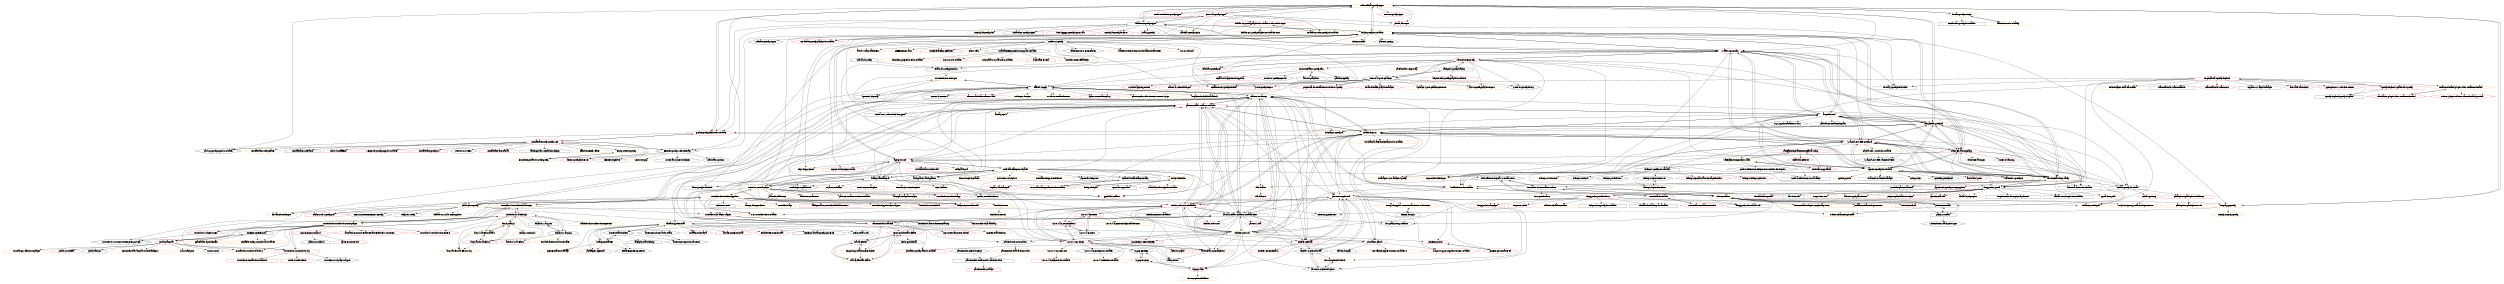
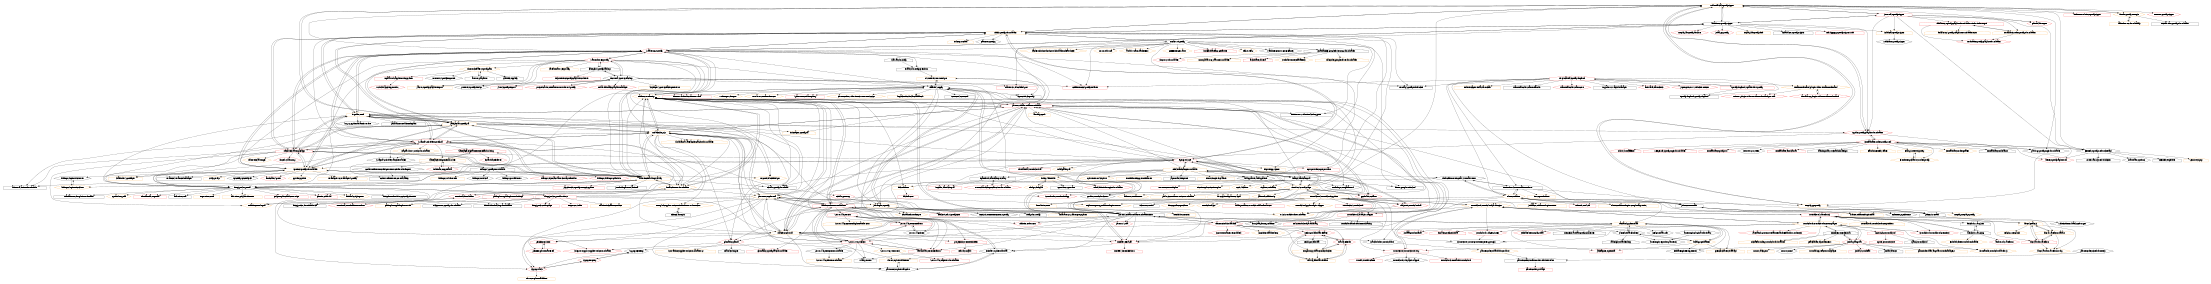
(1212, 69) -> none
(1158, 215) -> none
